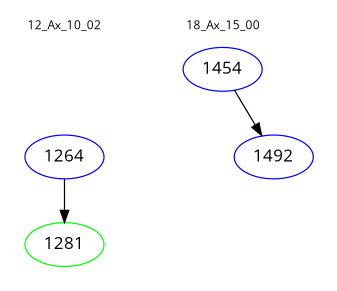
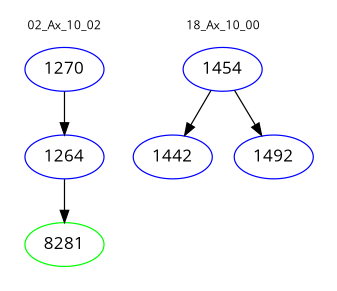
(64, 26) -> (64, 26)
(223, 26) -> (223, 26)
none -> (64, 69)
none -> (173, 157)
(64, 245) -> (64, 245)
